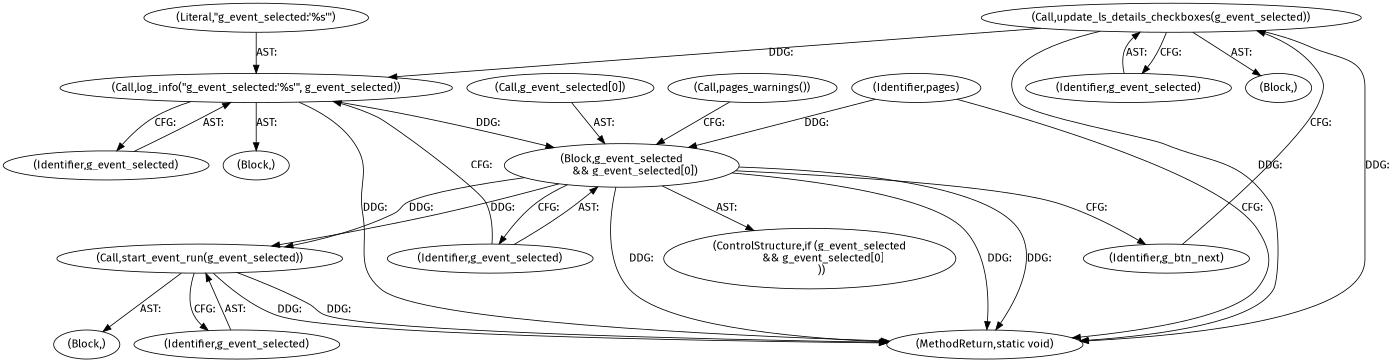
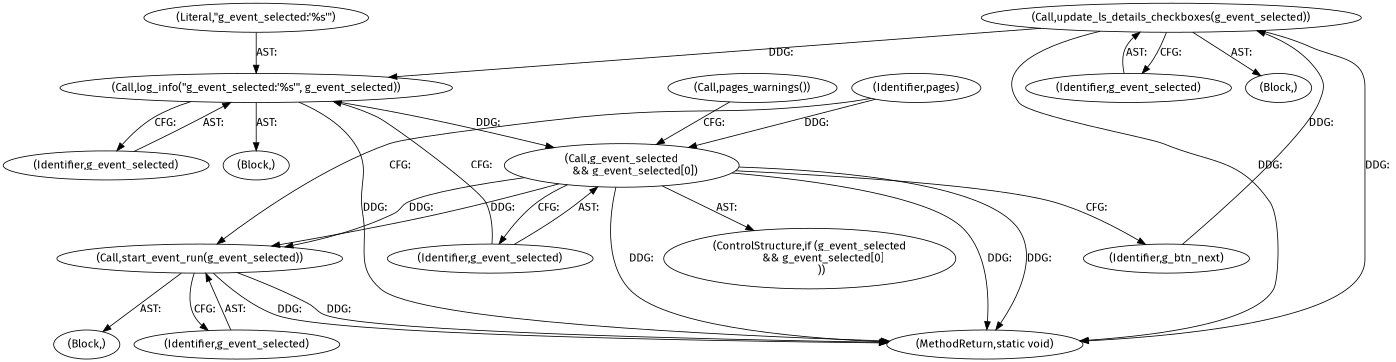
(560, 88) -> none
(1323, 123) -> (1323, 123)
(622, 165) -> (622, 165)
(1215, 195) -> (534, 122)
